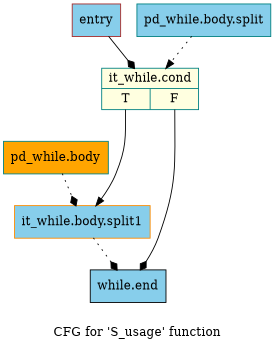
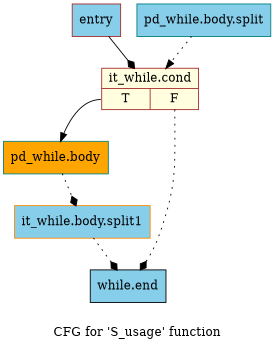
(150, 89) -> (150, 89)
(122, 157) -> (78, 111)
(172, 188) -> (172, 188)
